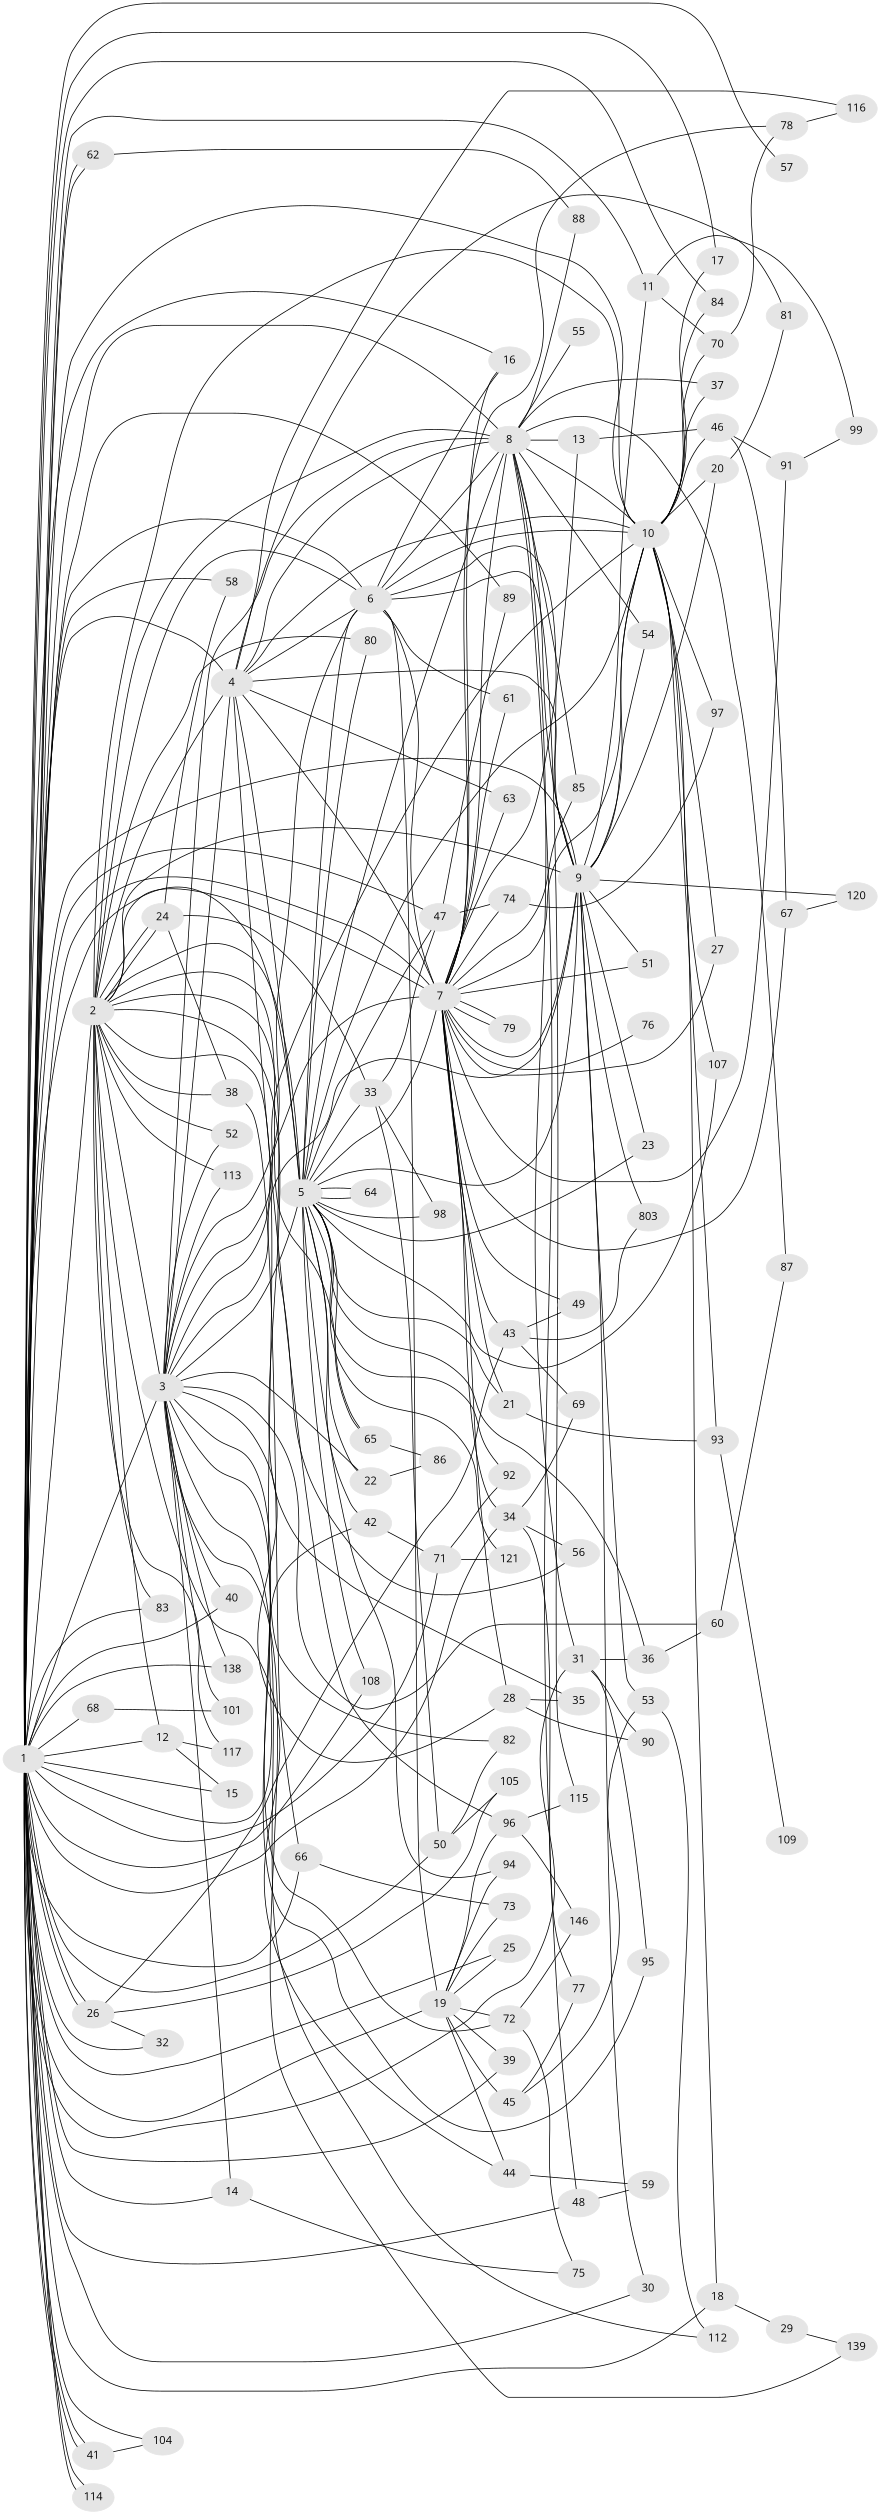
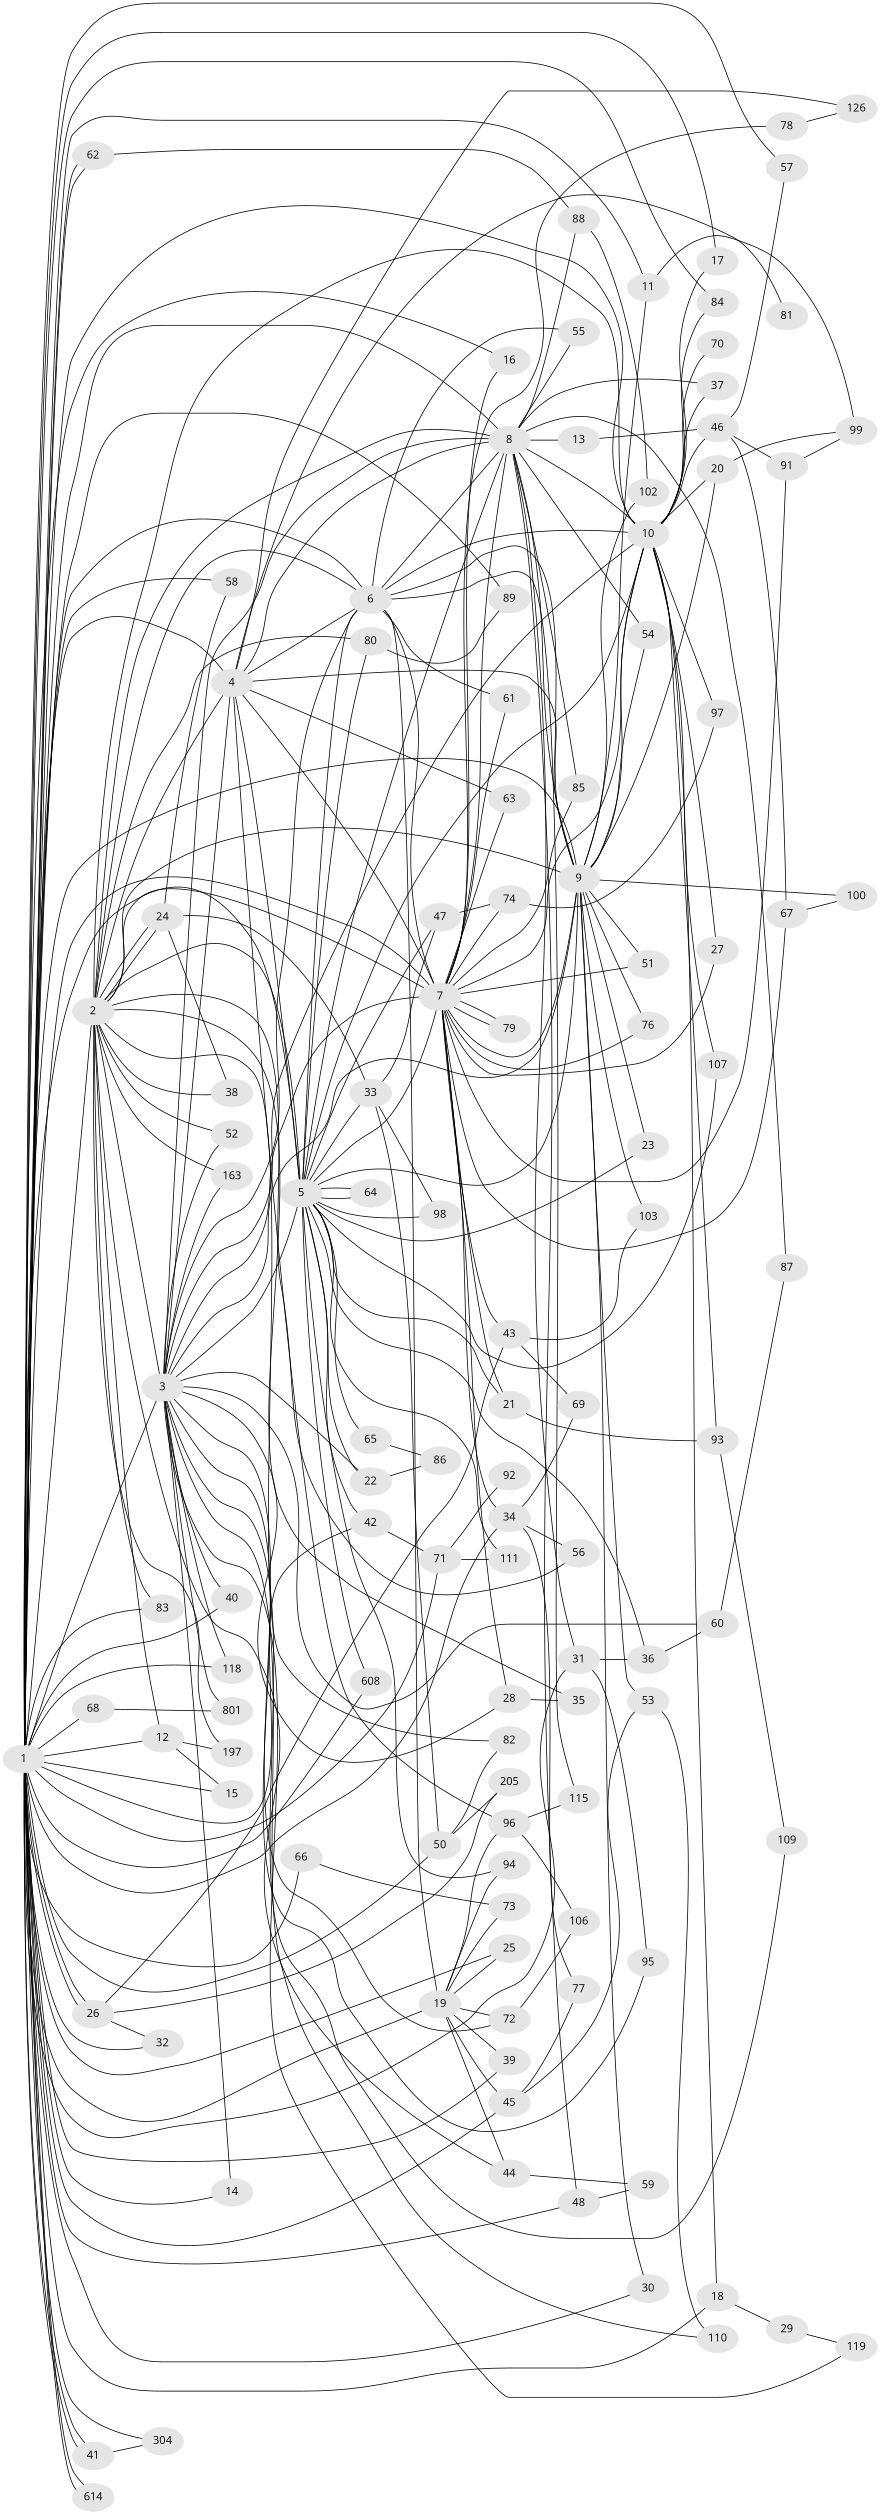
(856, 109) -> (856, 109)
(752, 235) -> none
none -> (763, 301)
(680, 313) -> none
(763, 397) -> (783, 441)
(433, 477) -> (421, 418)
none -> (648, 493)
(405, 545) -> none
(473, 750) -> (454, 661)
(537, 798) -> none
(856, 896) -> (856, 896)
(59, 953) -> (86, 2211)
none -> (613, 953)
(271, 1031) -> none
(232, 1176) -> (232, 1176)
(648, 1217) -> (648, 1217)
(579, 1305) -> none
(366, 1369) -> none
(274, 1417) -> none
(510, 1559) -> (510, 1559)
(232, 1670) -> (232, 1670)
(371, 1682) -> (371, 1682)
(232, 1711) -> (232, 1711)
(648, 1743) -> none
(232, 1753) -> (232, 1753)
(510, 1782) -> (510, 1782)
(579, 1922) -> (579, 1922)
none -> (369, 2098)
(579, 2274) -> none
(718, 2339) -> (718, 2339)
(856, 2347) -> (856, 2347)
(163, 2441) -> (163, 2441)
(93, 2498) -> (93, 2498)
